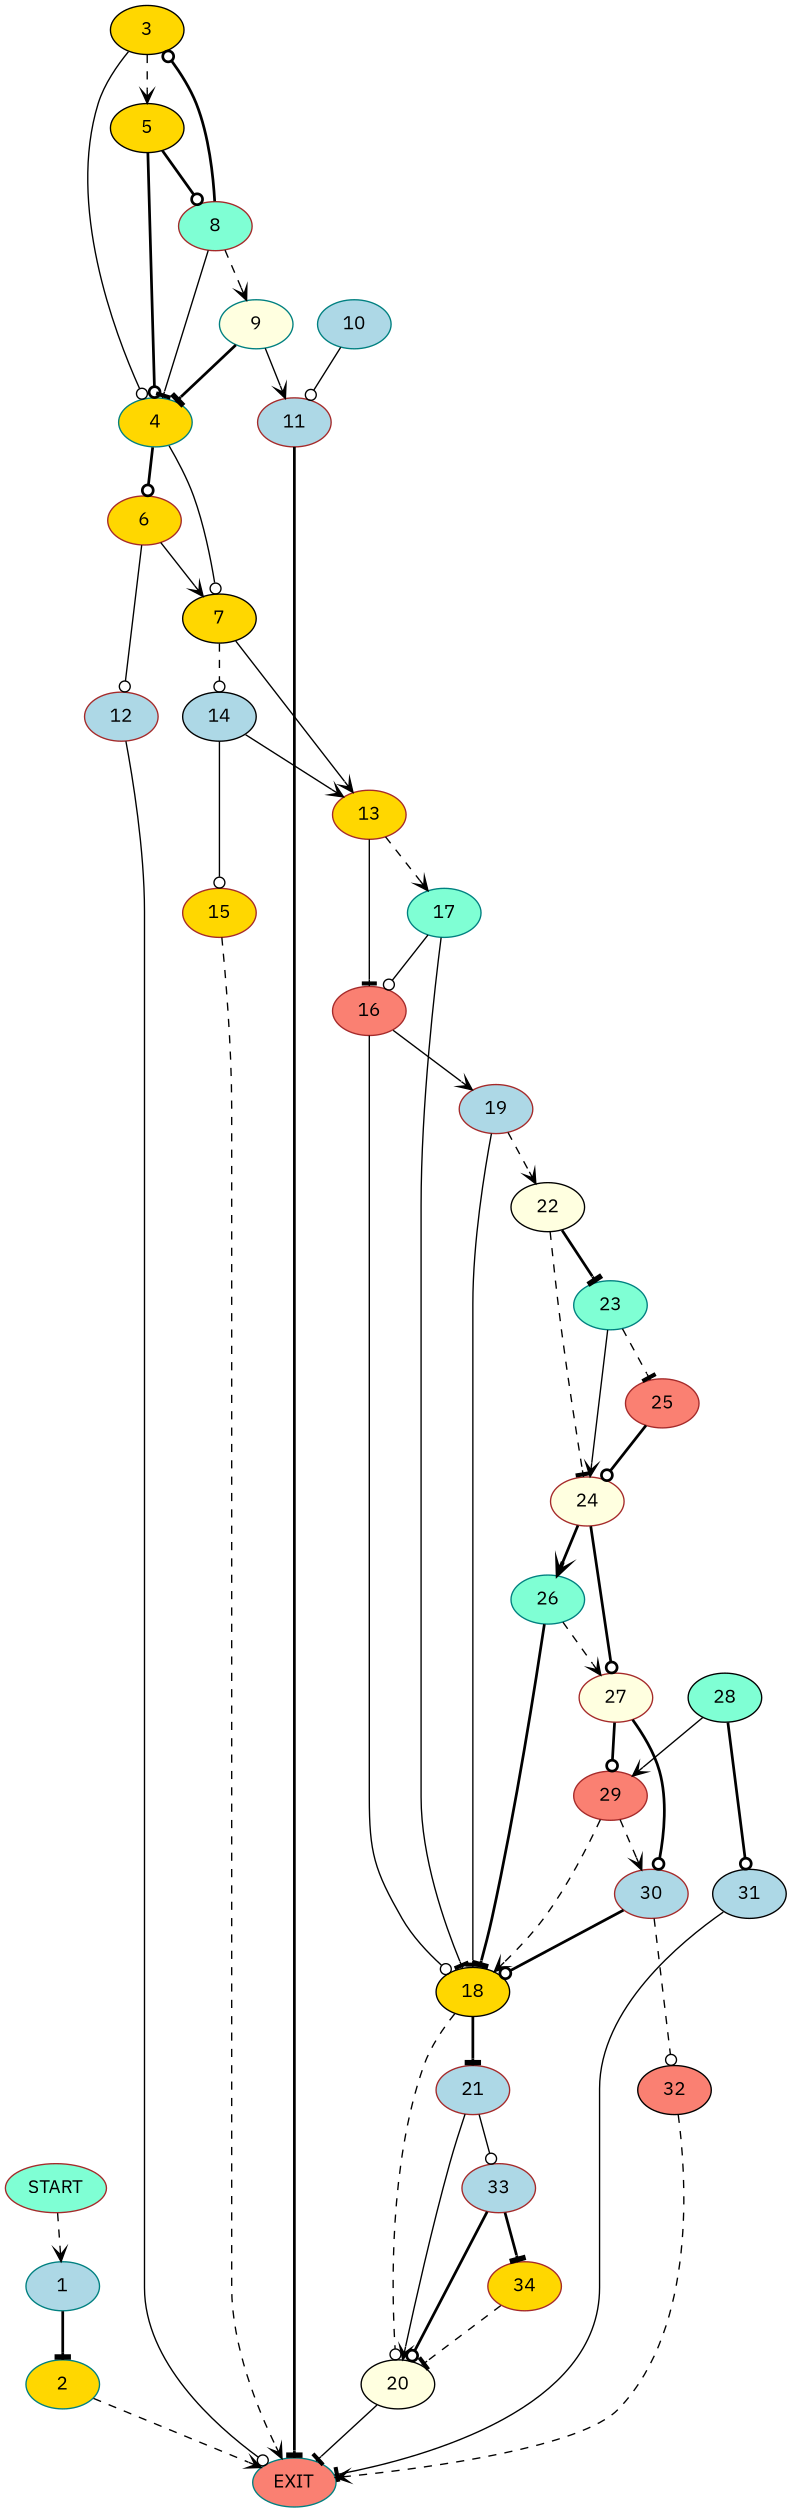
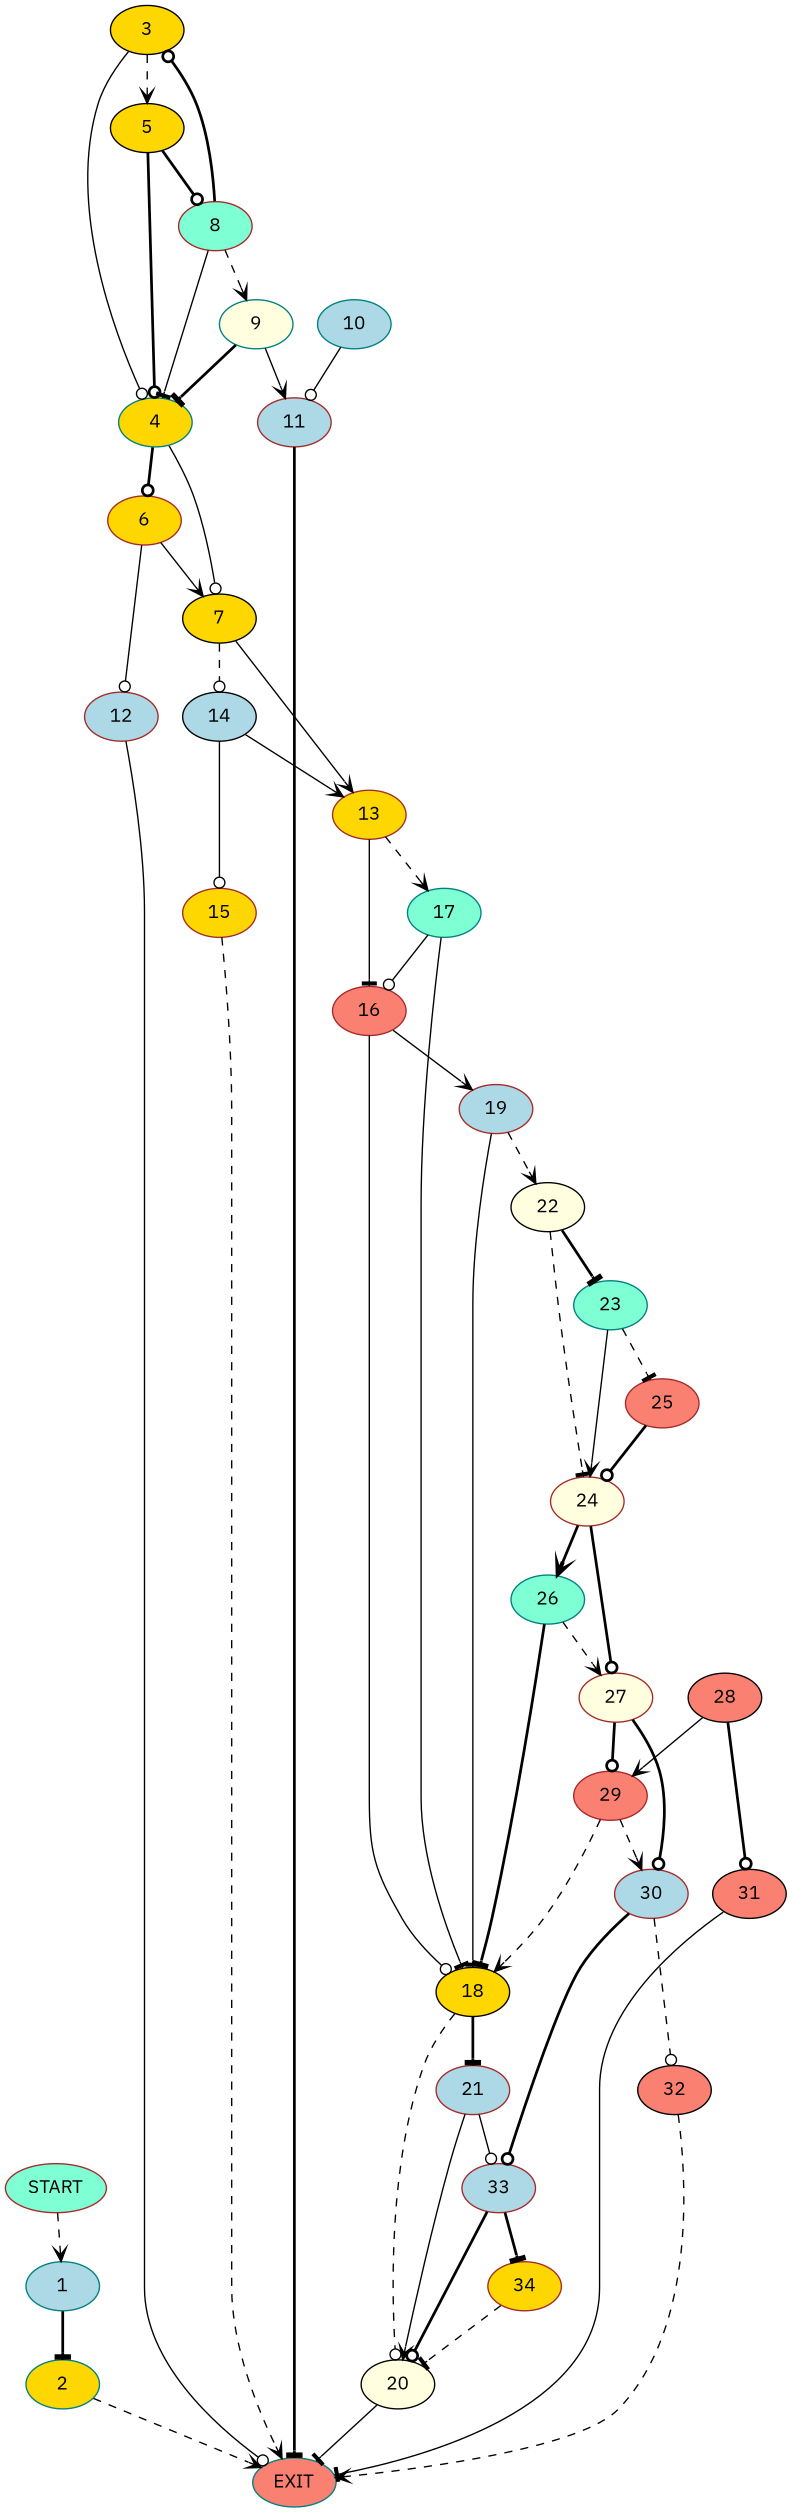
(725, 1698) -> (725, 1698)
(749, 1894) -> (749, 1894)
(567, 1940) -> (554, 2025)
